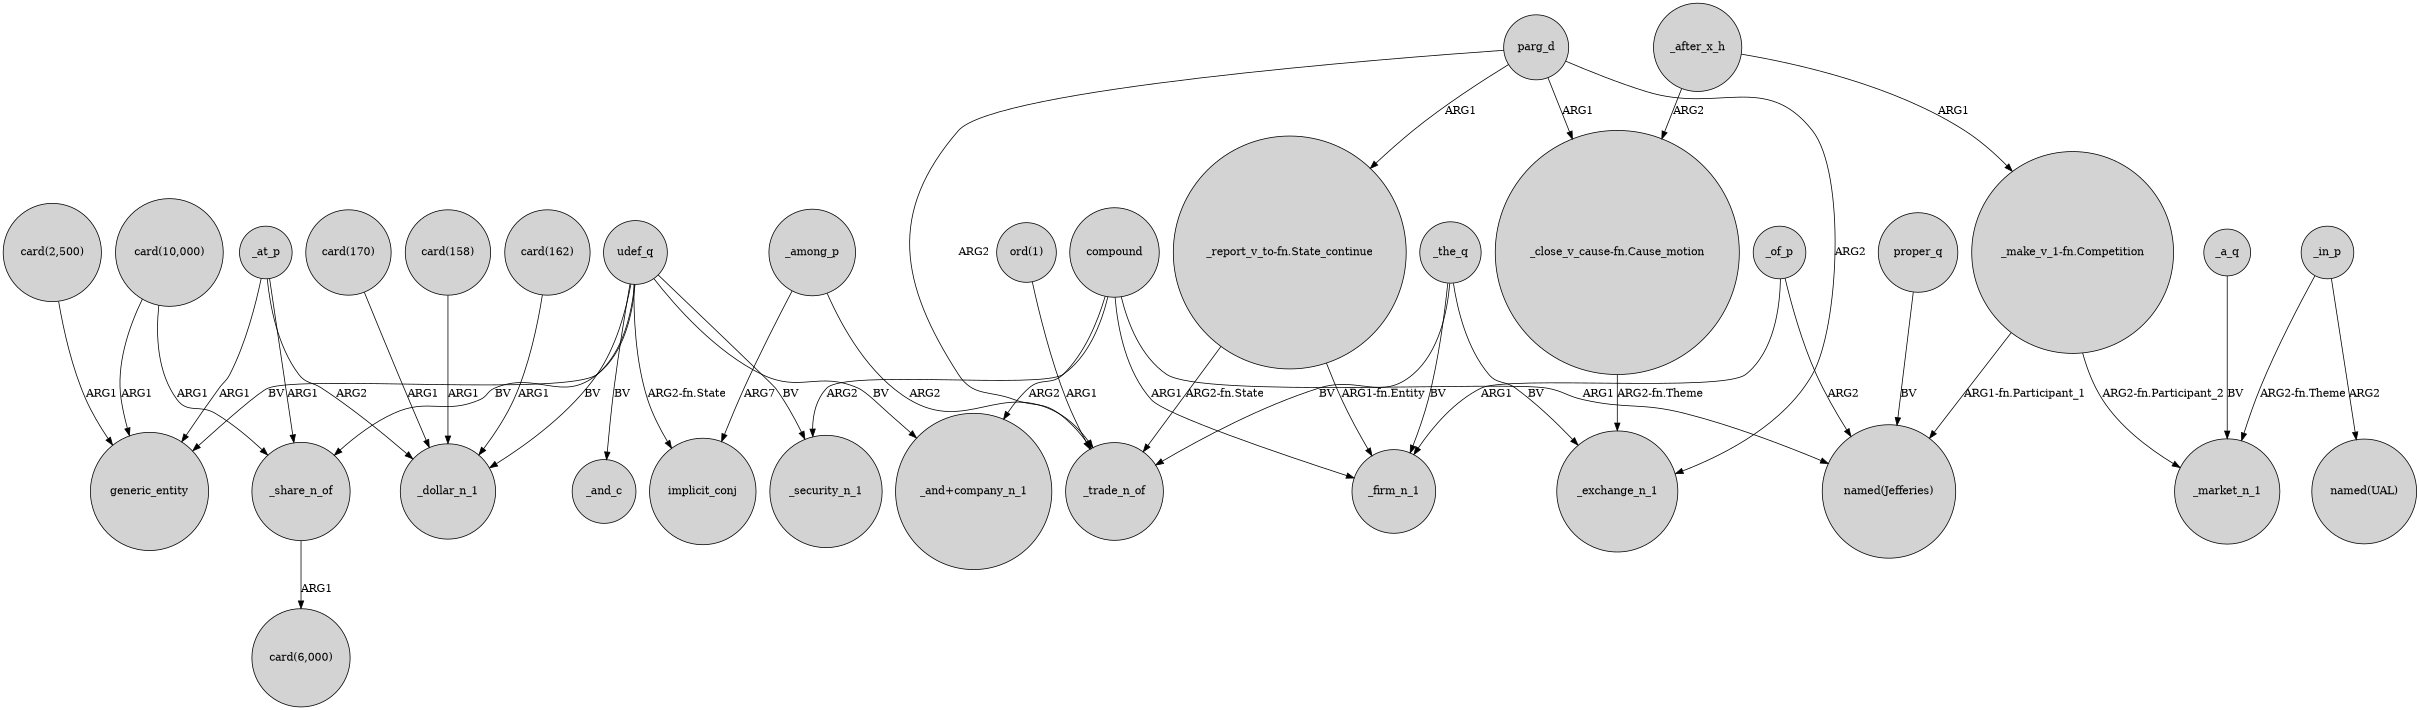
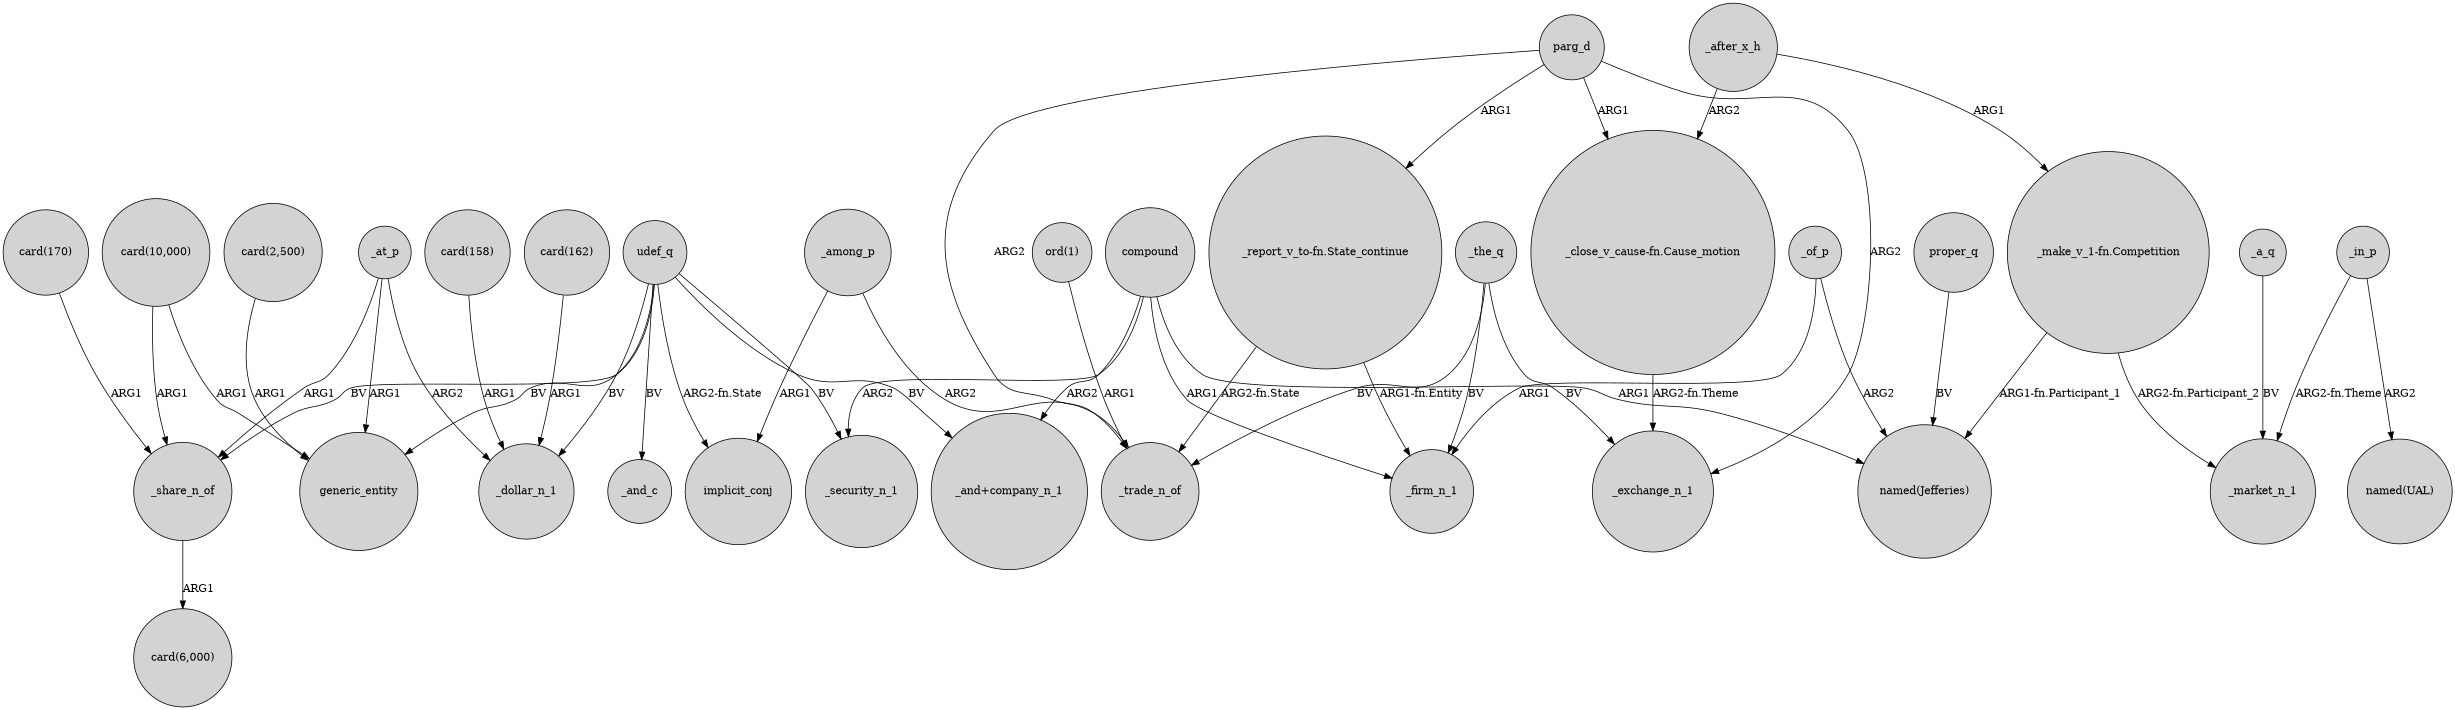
(395, 366) -> (96, 374)
(760, 394) -> (795, 394)
